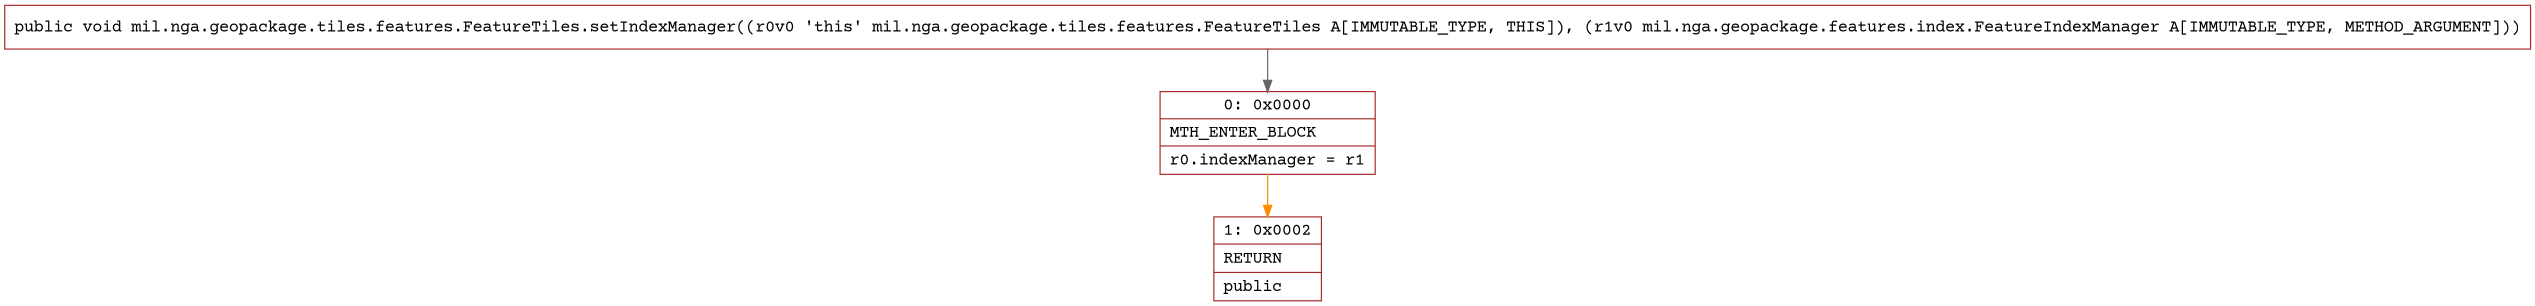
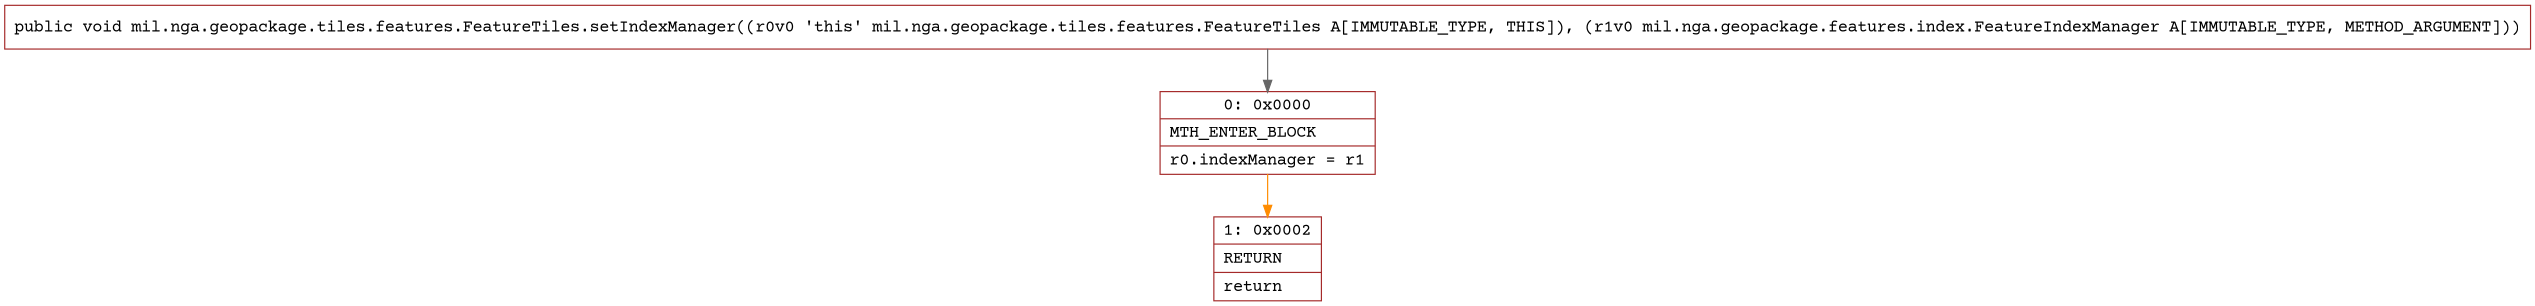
(1253, 286) -> (1253, 286)
